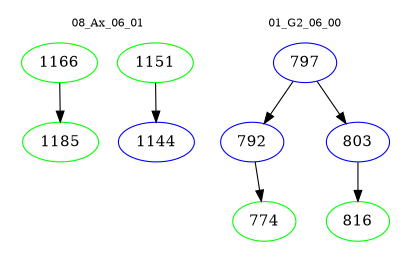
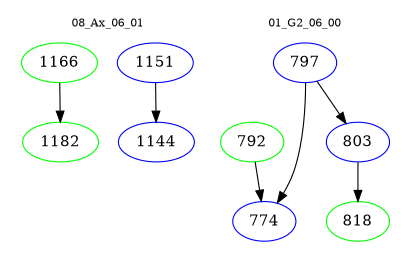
(155, 63) -> (155, 63)
(282, 98) -> (301, 140)
(61, 142) -> (61, 142)
(252, 142) -> (252, 142)
(264, 221) -> (264, 221)
(358, 221) -> (358, 221)
